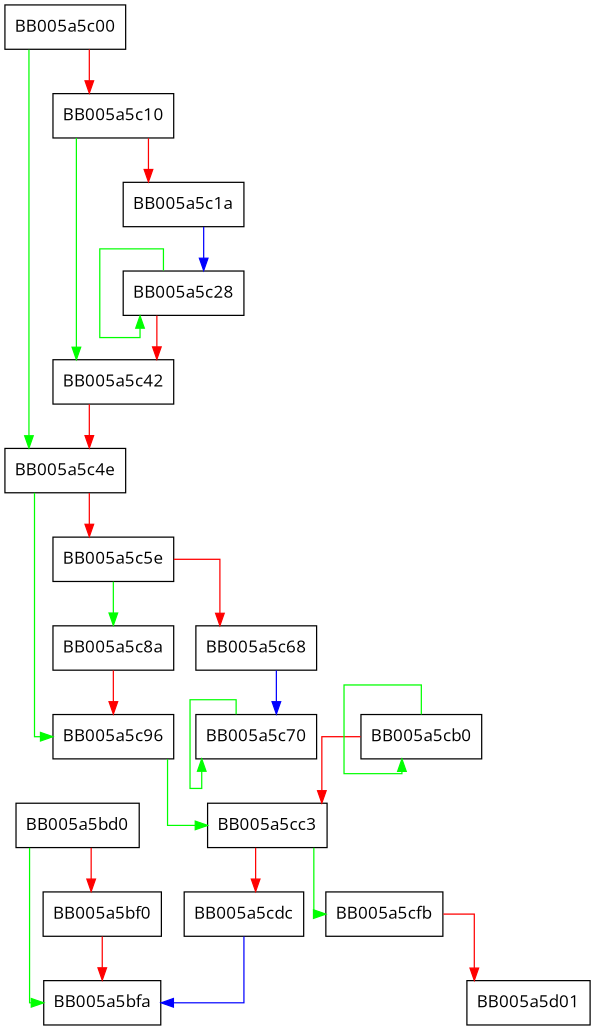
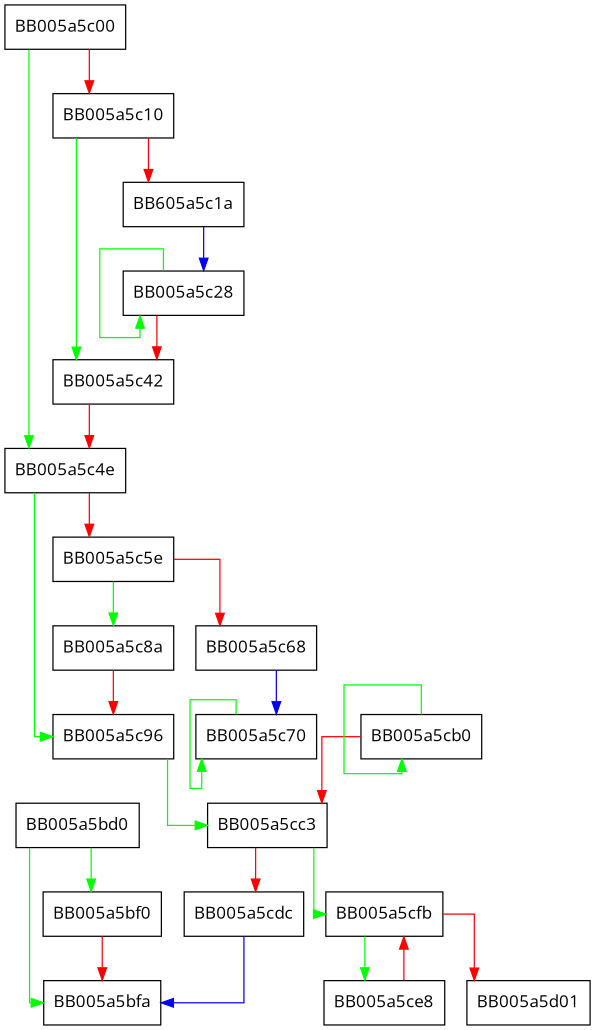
(184, 205) -> (184, 205)
(91, 863) -> (91, 863)
none -> (384, 1003)
